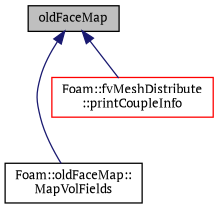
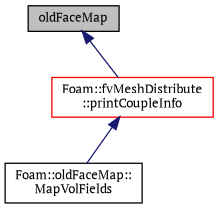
(37, 103) -> (99, 146)
